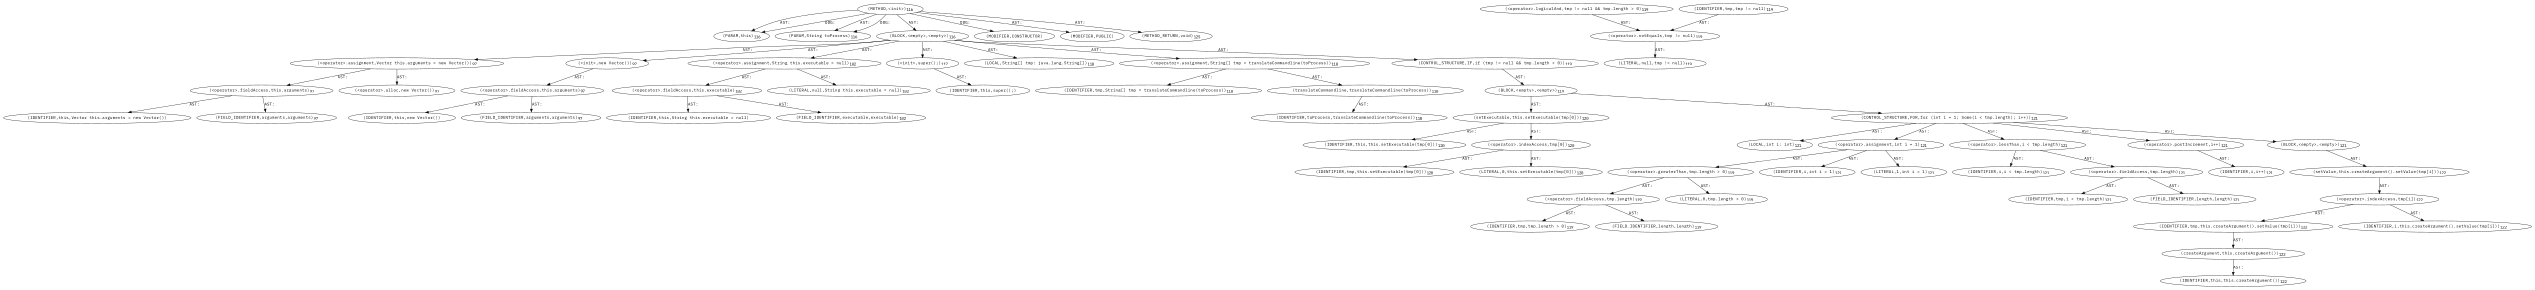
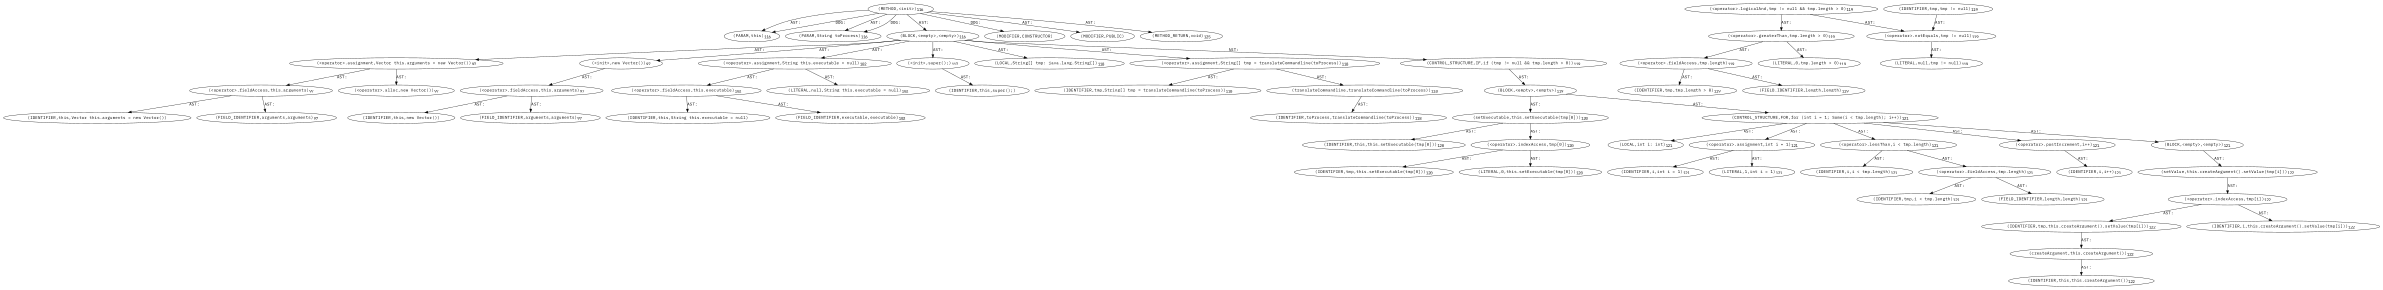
(1783, 158) -> (1781, 21)
